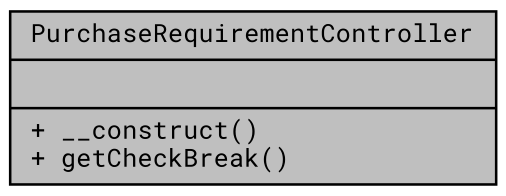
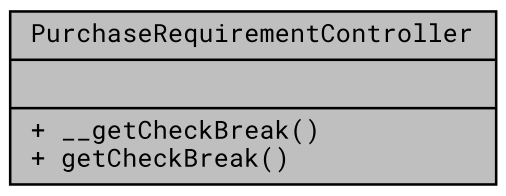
(146, 131) -> (177, 131)
